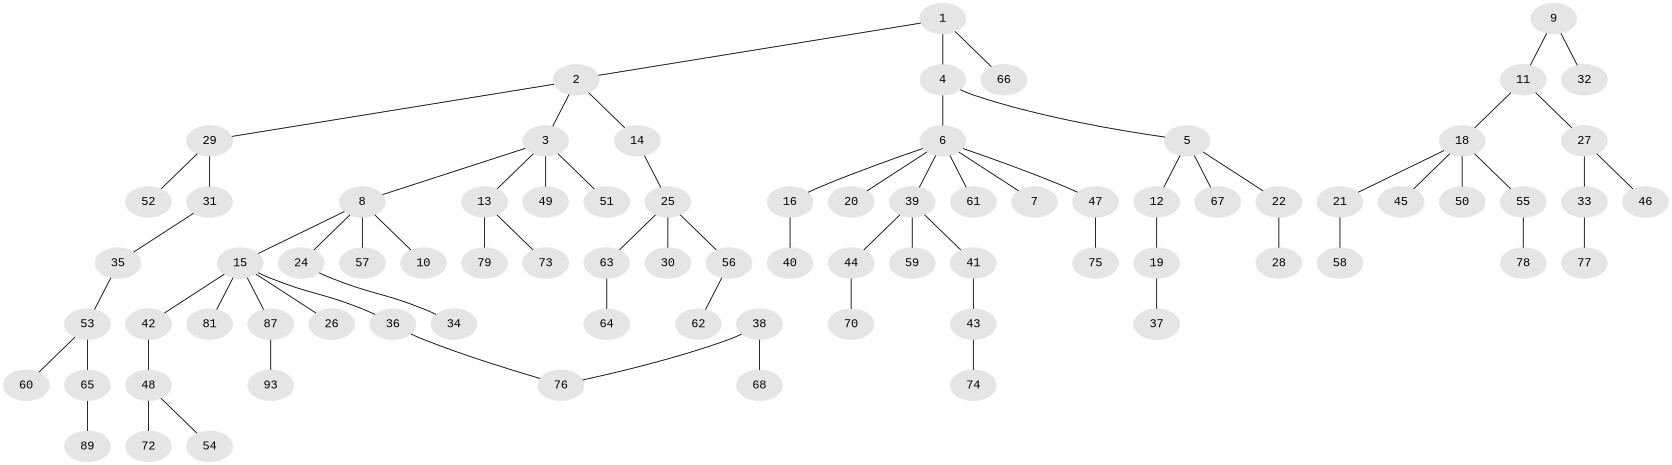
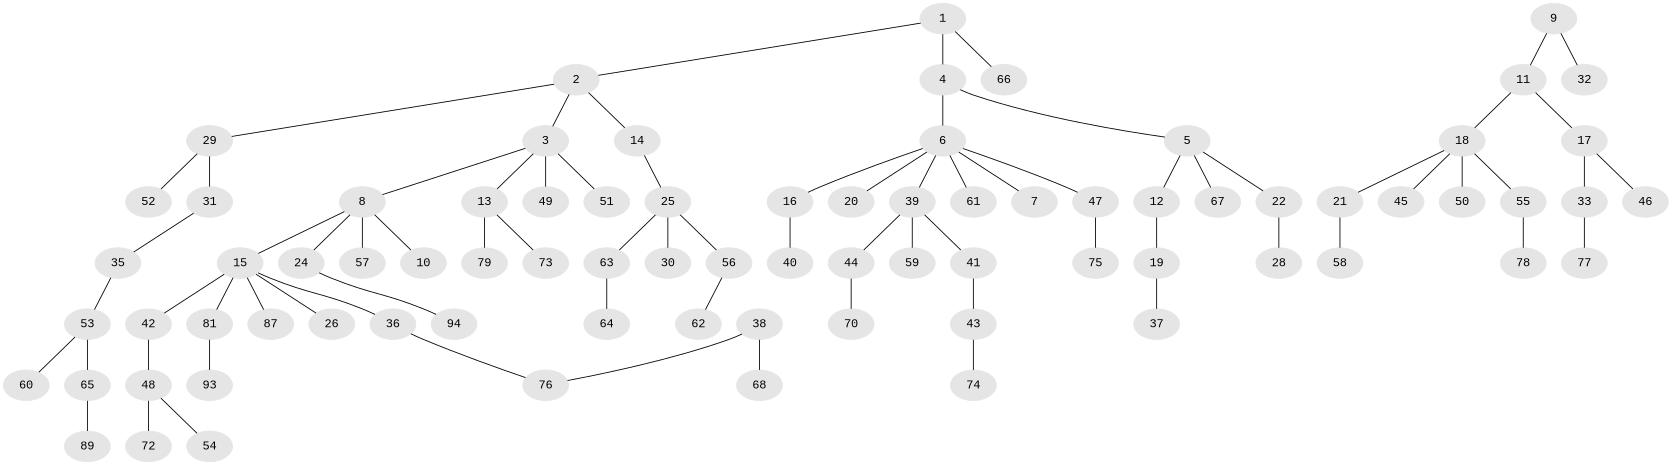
(1584, 141) -> (1584, 141)
(454, 324) -> (454, 324)
(271, 355) -> (210, 355)
